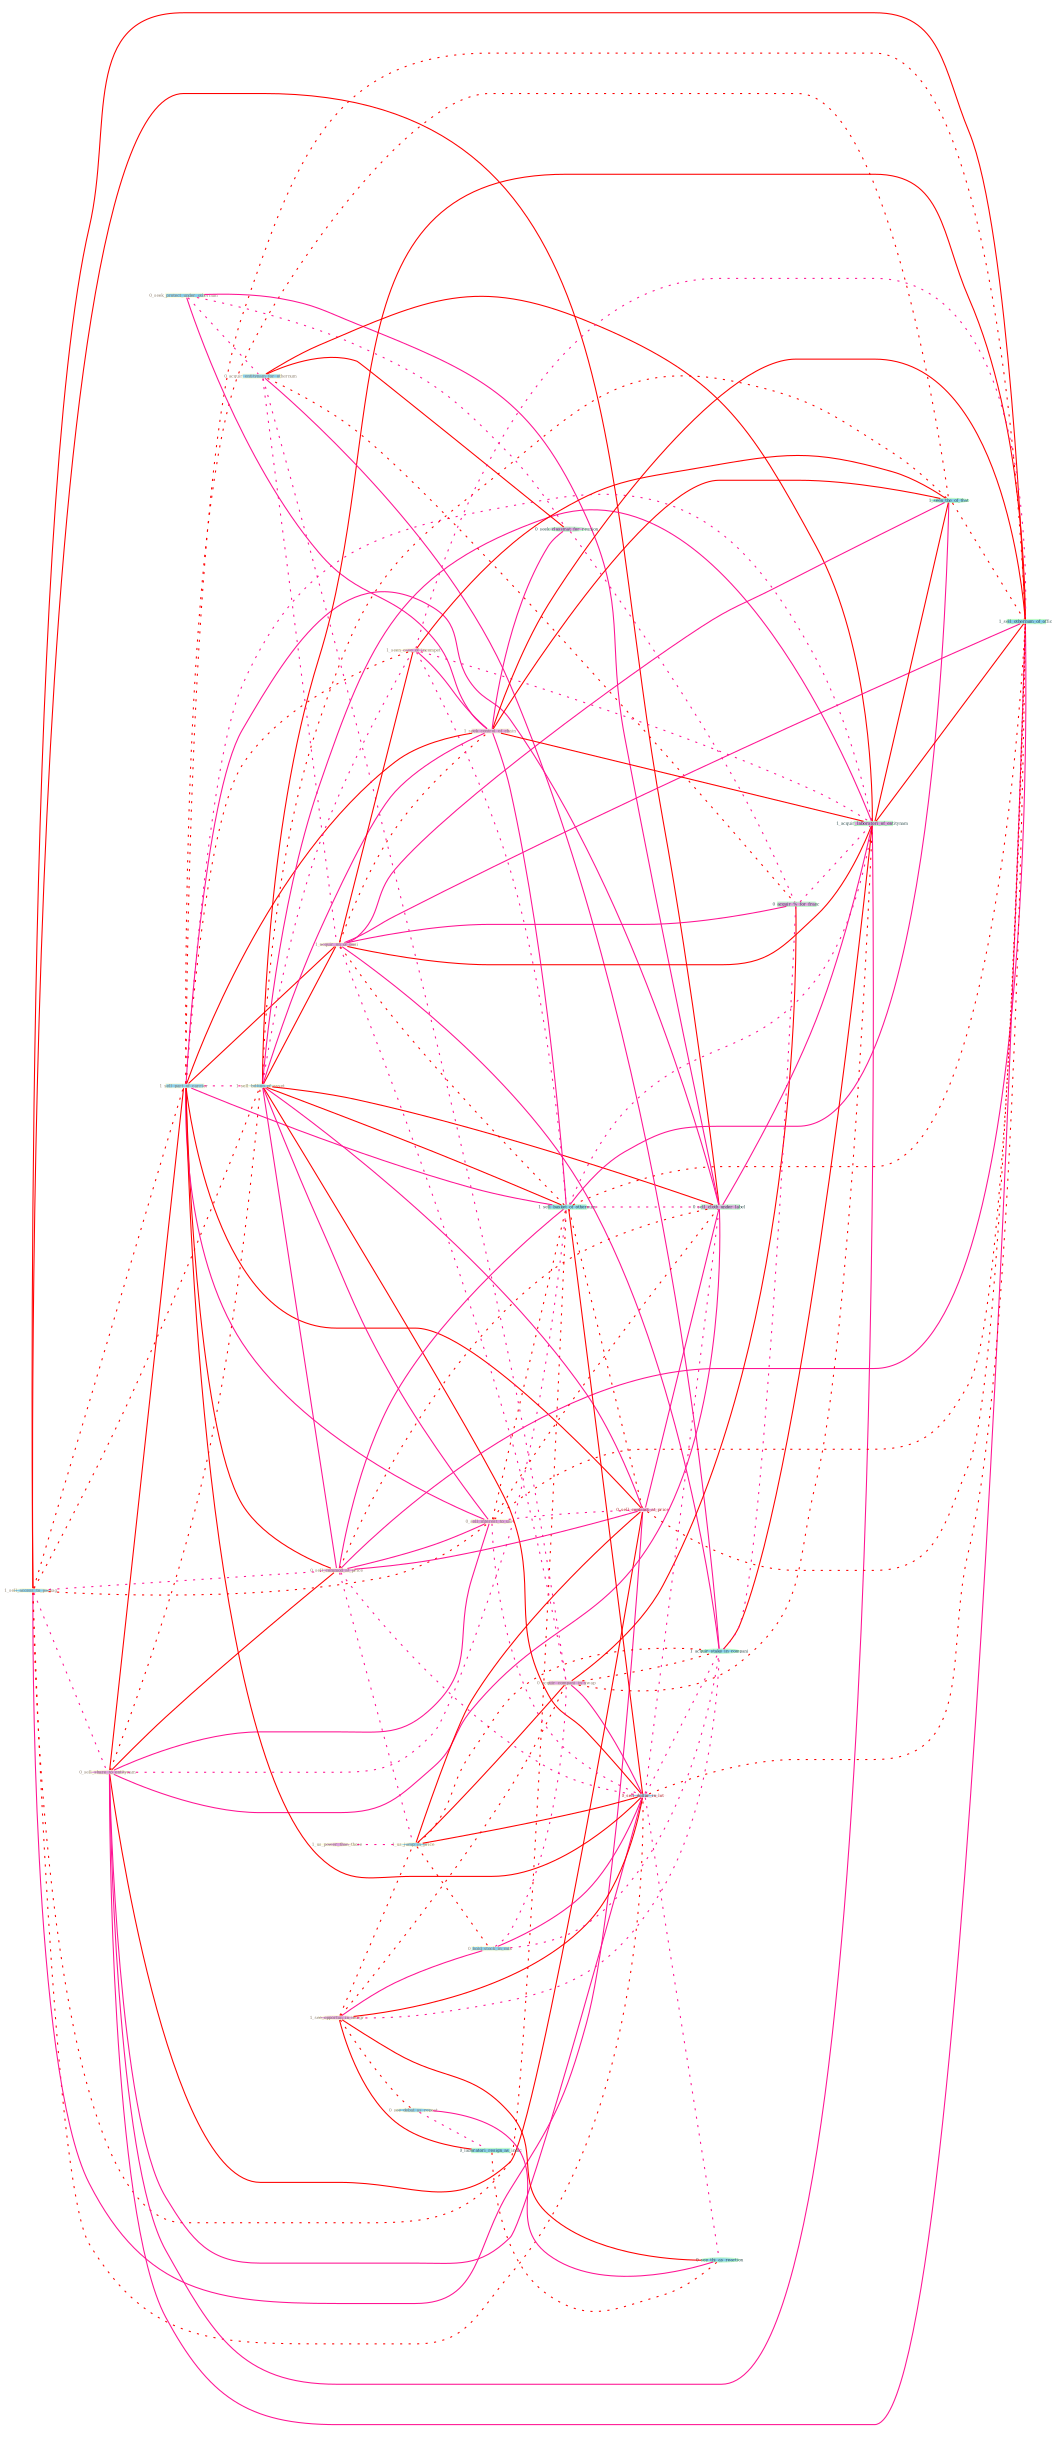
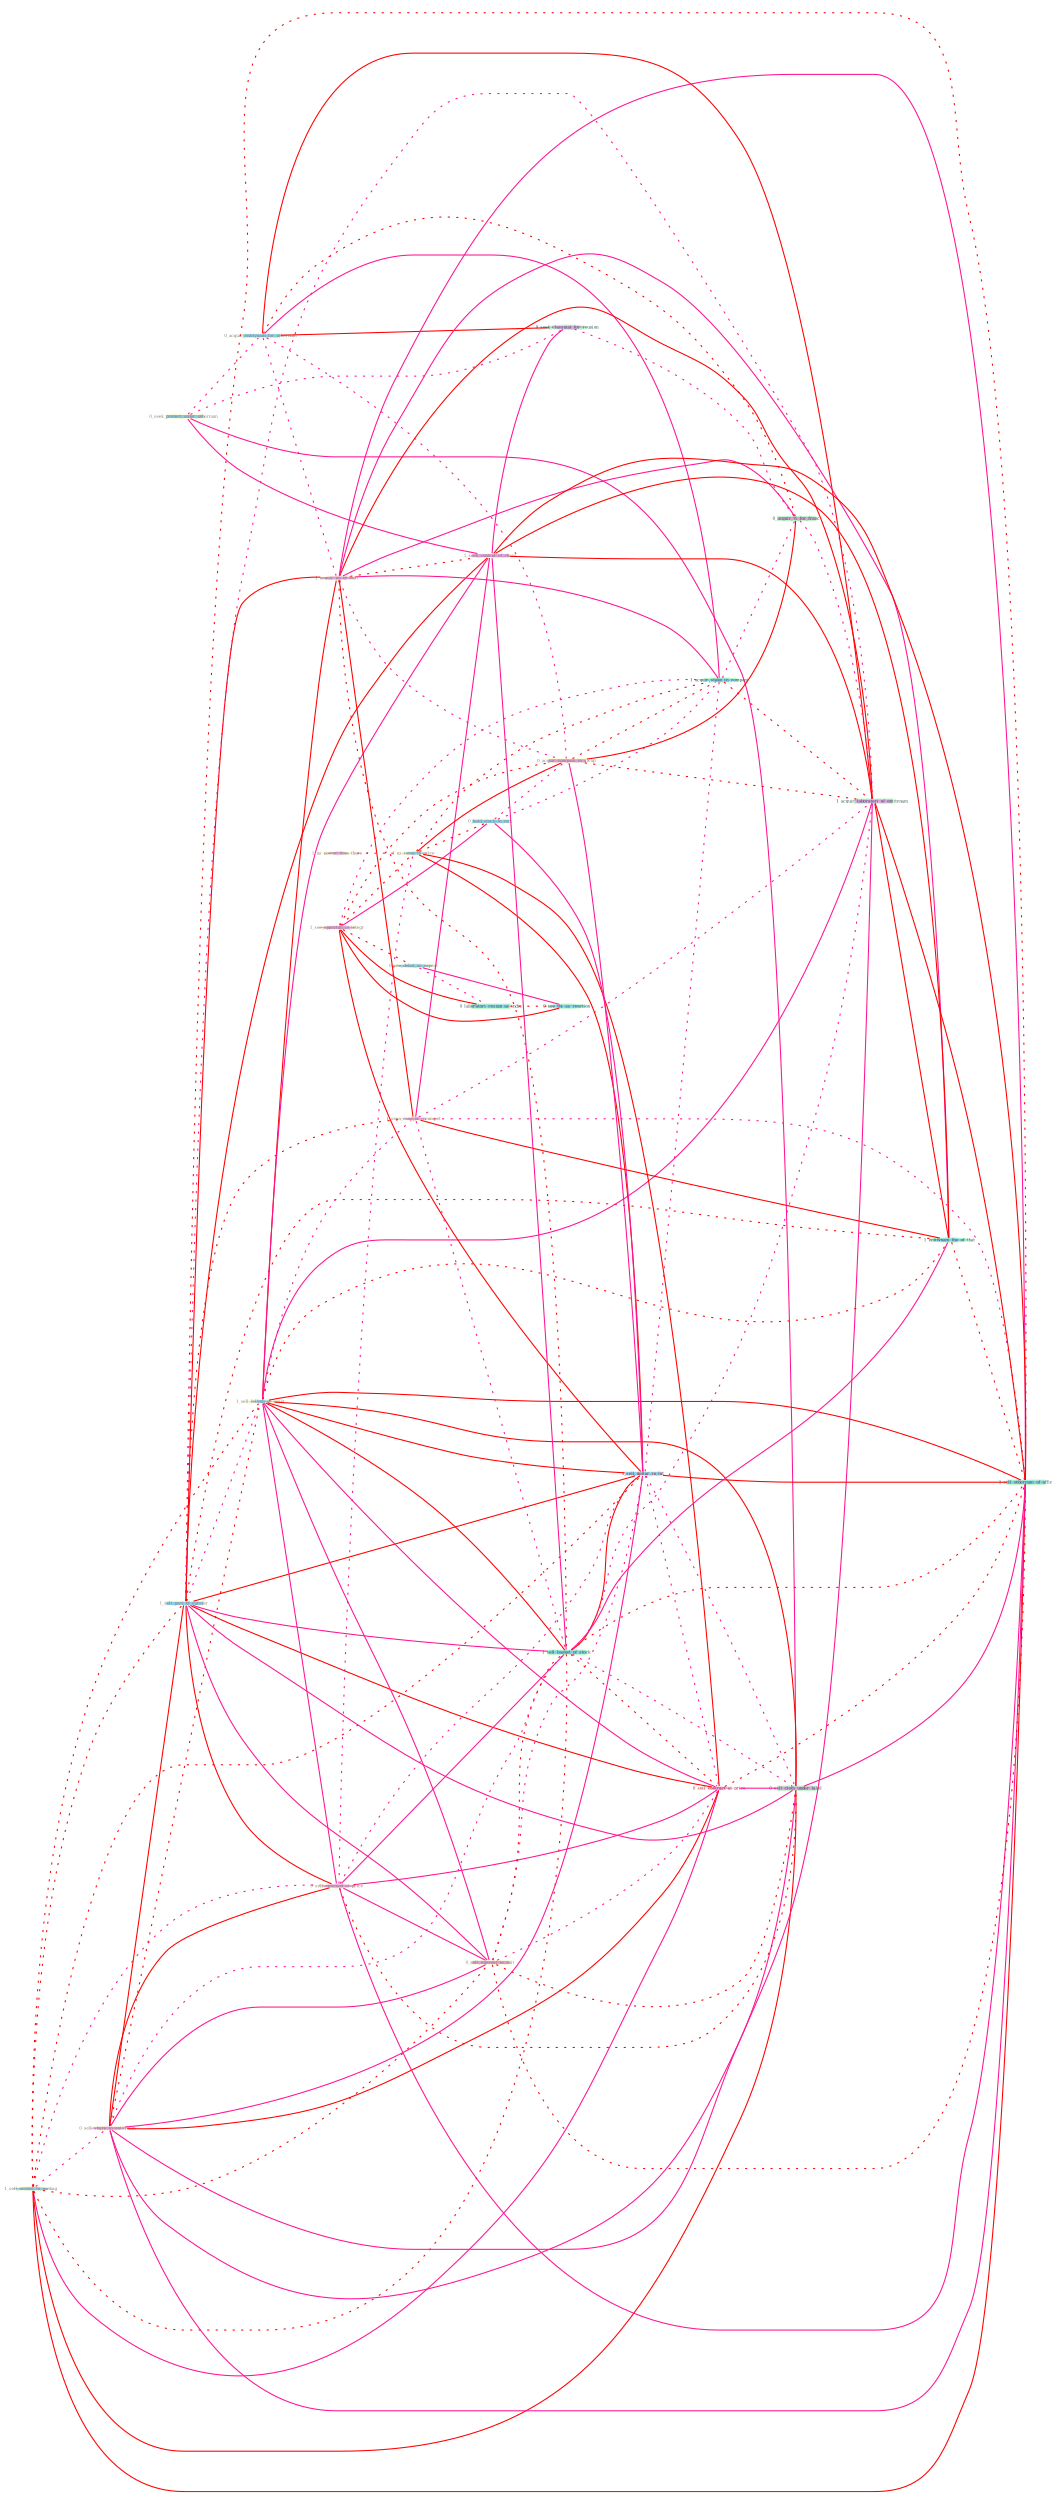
(950, 500) -> (950, 1240)
(567, 529) -> (567, 327)
(815, 1022) -> (970, 1676)
(567, 1207) -> (567, 1652)
(820, 1243) -> (797, 741)
(982, 1471) -> (835, 1482)
(644, 1796) -> (644, 1474)
(682, 2028) -> (682, 1631)
